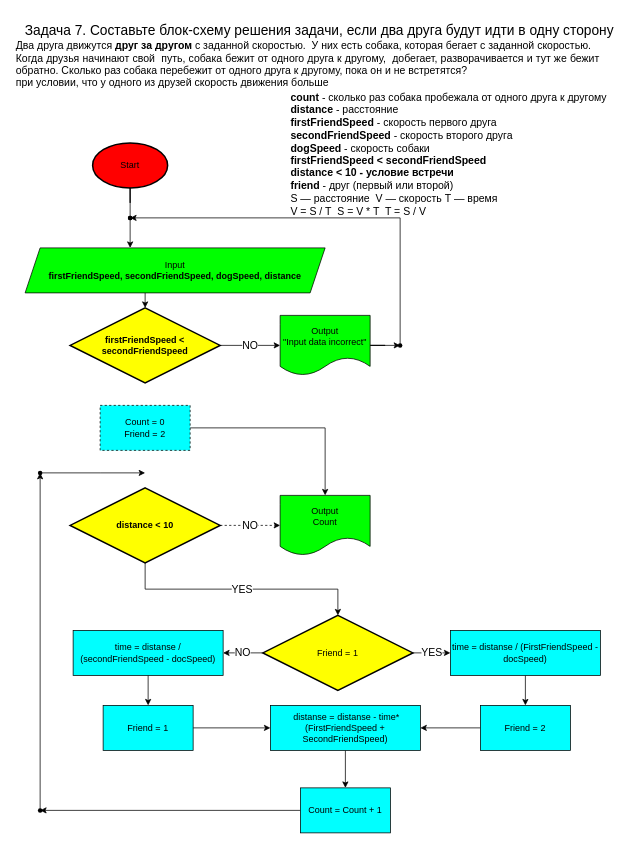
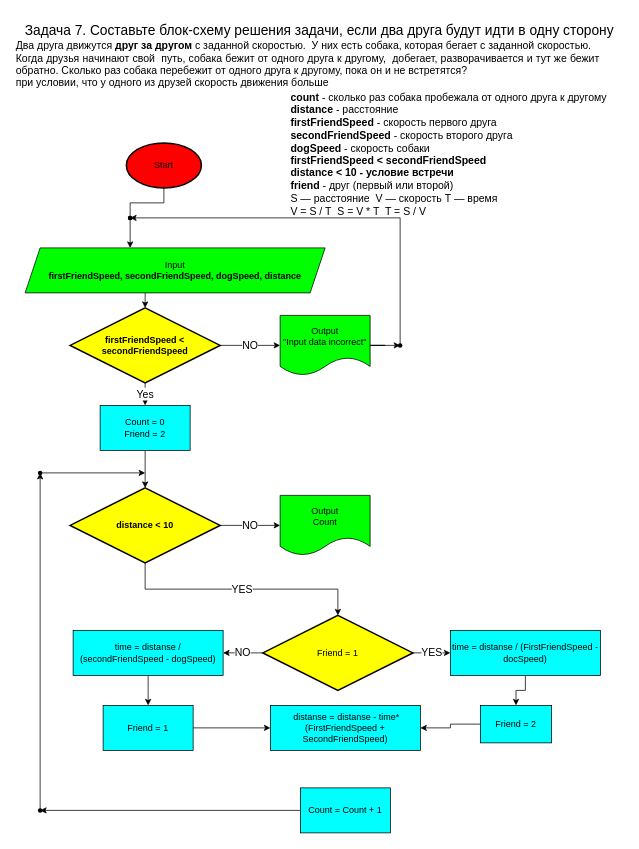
(130, 165) -> (164, 165)
none -> (145, 394)
(145, 428) -> (145, 428)
(325, 489) -> (145, 481)
(231, 525) -> (231, 525)
(148, 653) -> (148, 653)
(525, 728) -> (516, 724)
(345, 767) -> none
